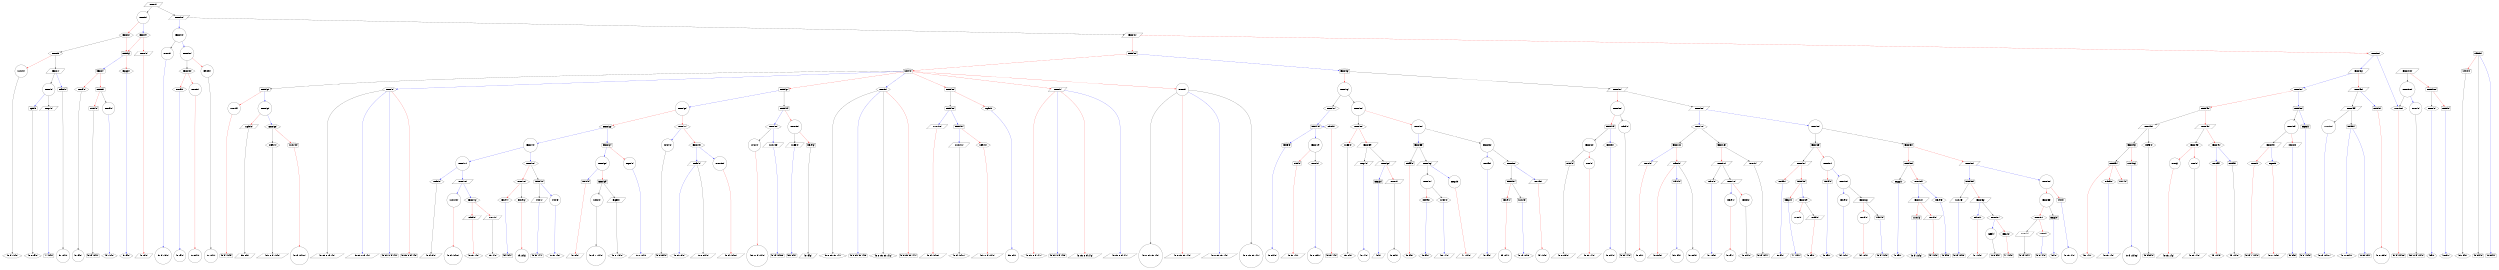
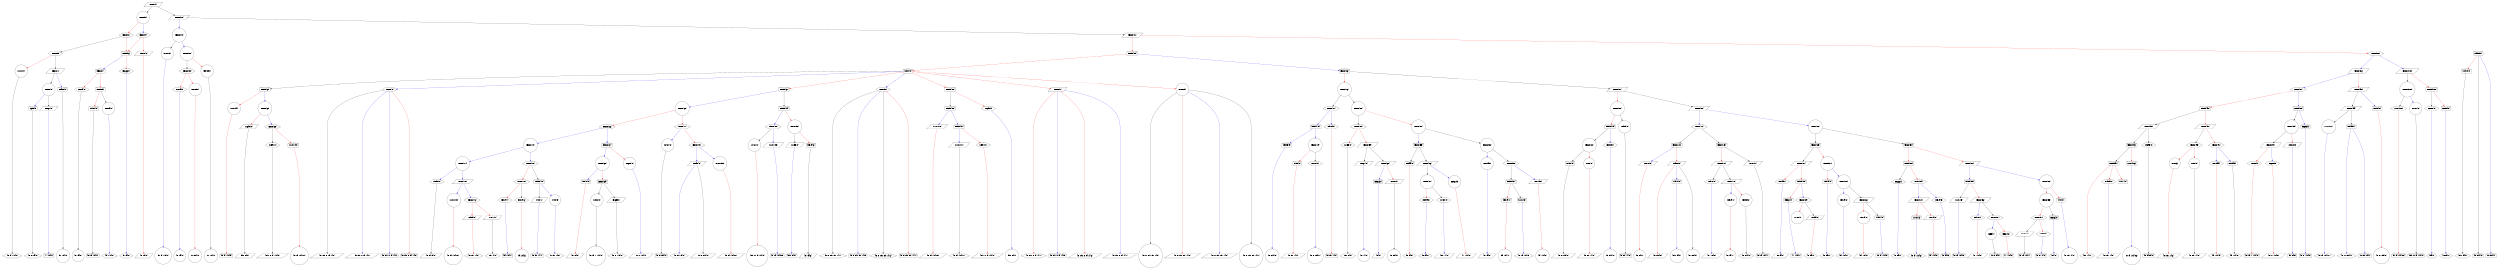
(2387, 80) -> (2391, 62)
(1322, 127) -> (1331, 117)
